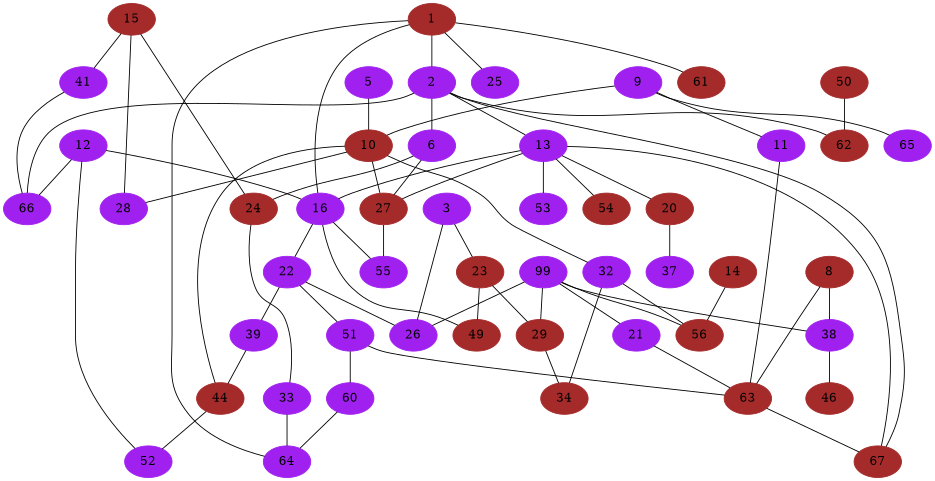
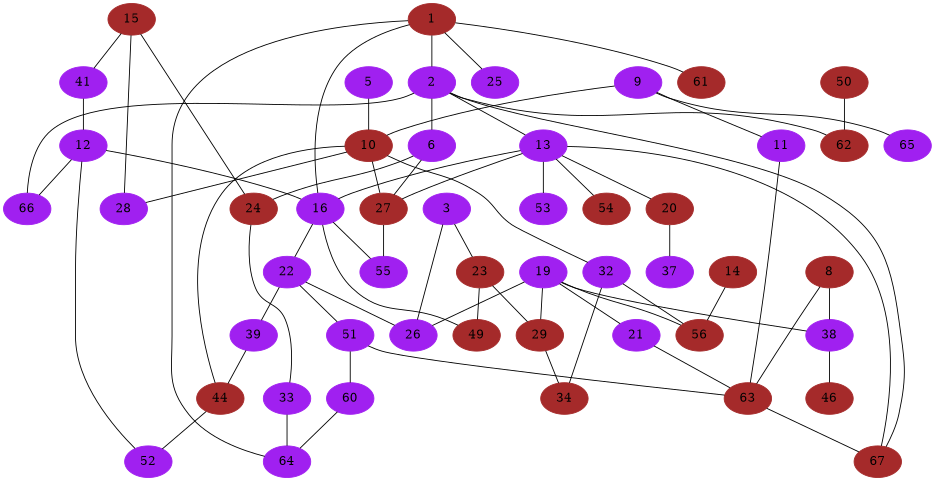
(21, 134) -> (83, 110)
(543, 272) -> (543, 272)
